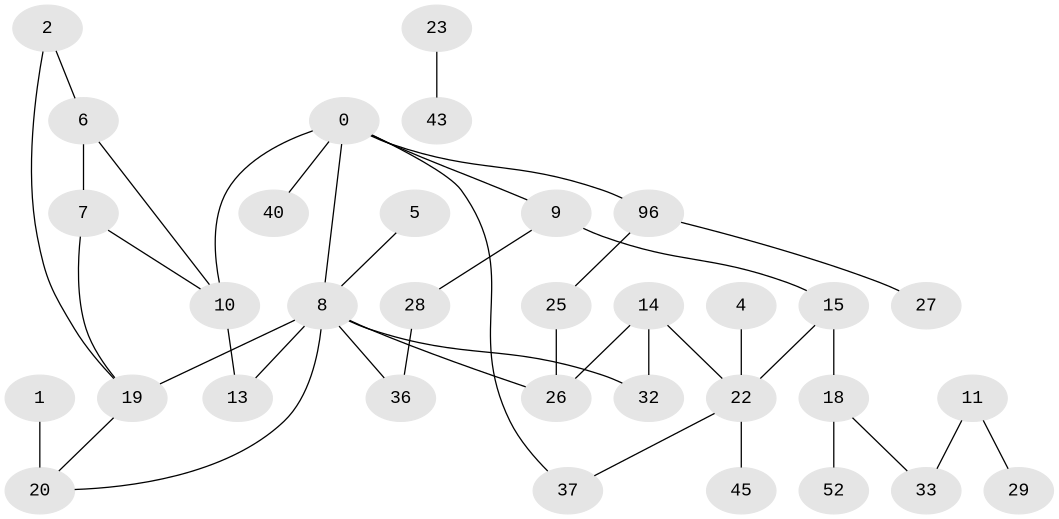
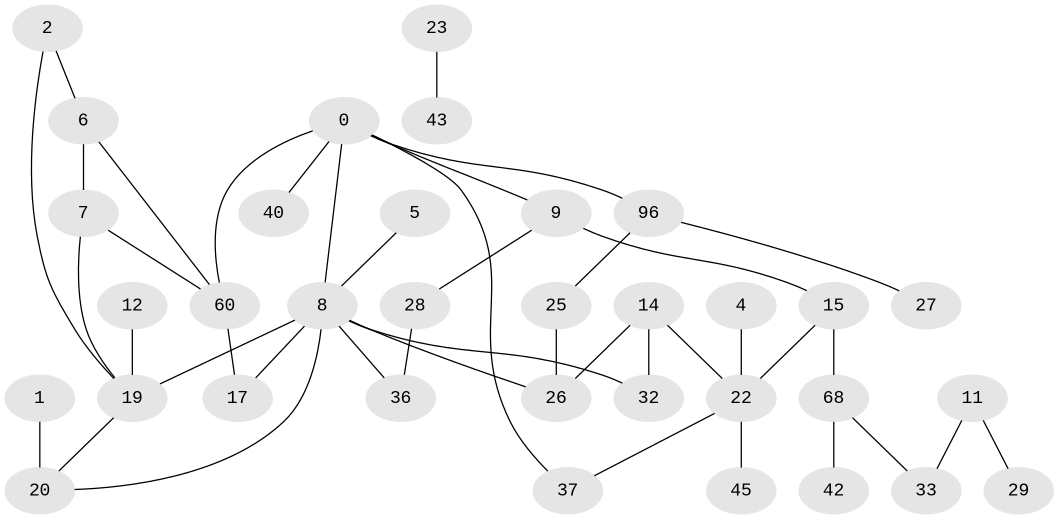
none -> (132, 306)
(225, 306) -> (225, 306)
(238, 398) -> (238, 398)
(834, 398) -> (834, 398)
(834, 491) -> (834, 491)
